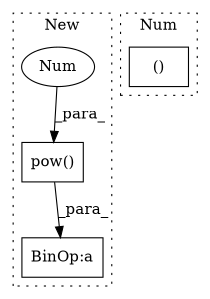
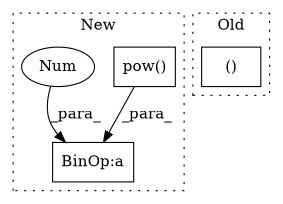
(159, 26) -> (231, 26)
(56, 109) -> (48, 111)
